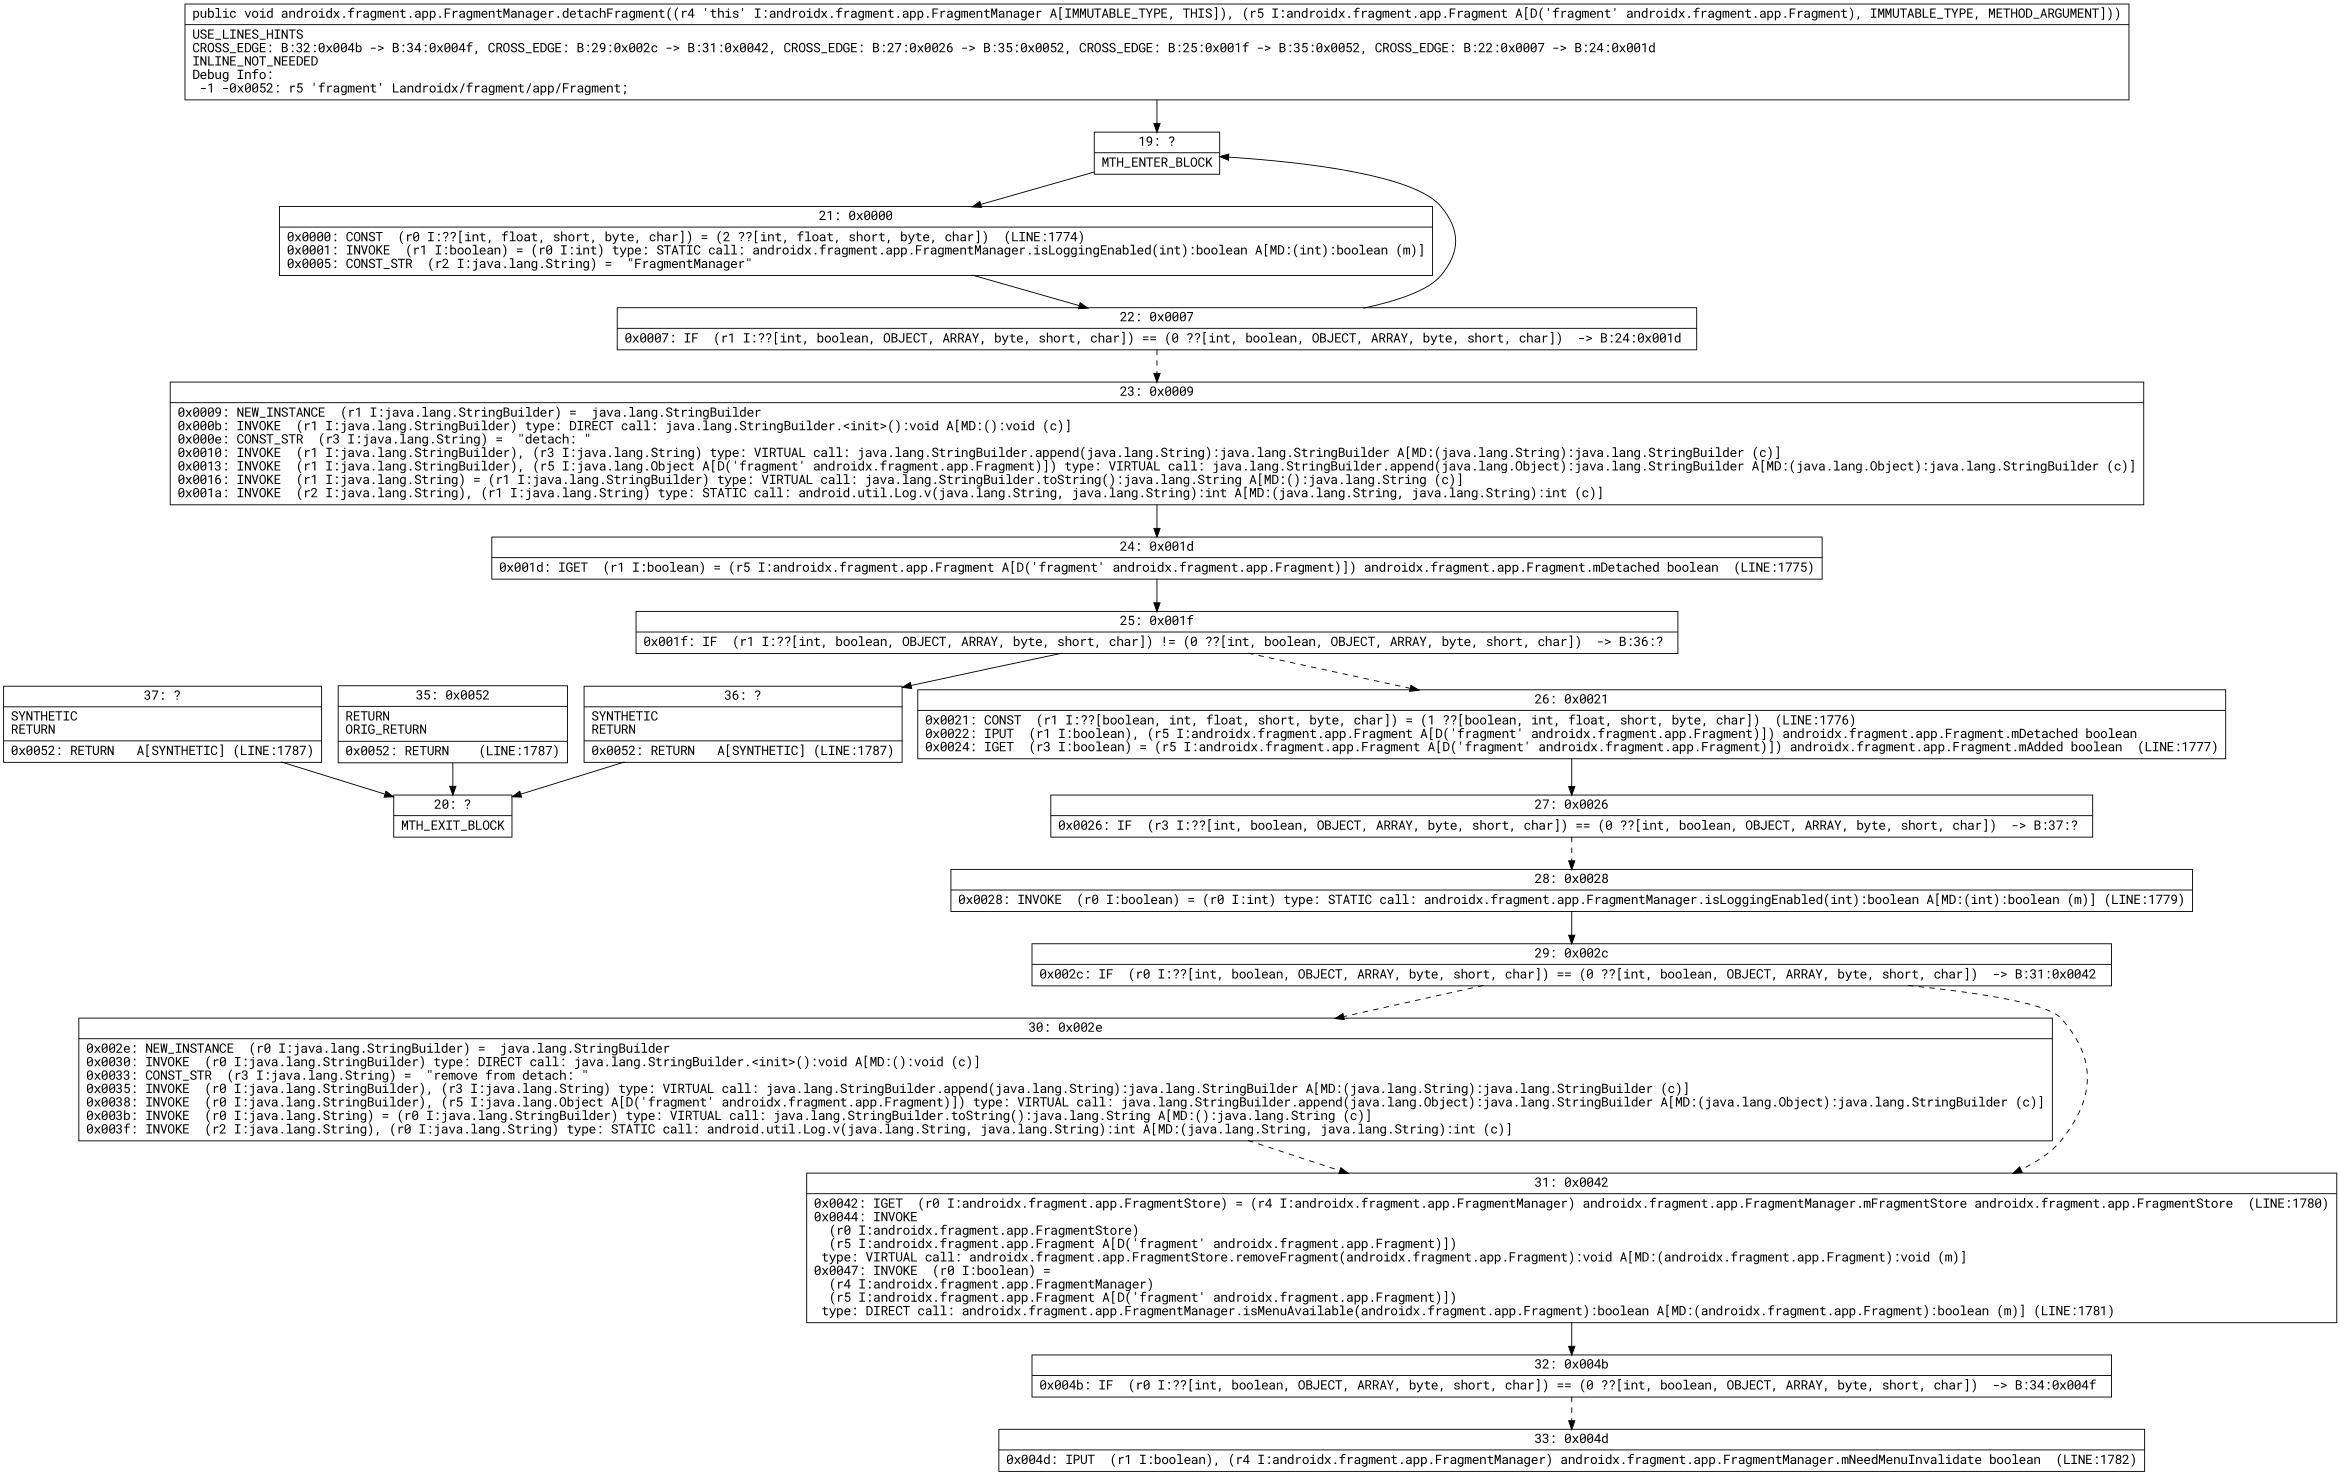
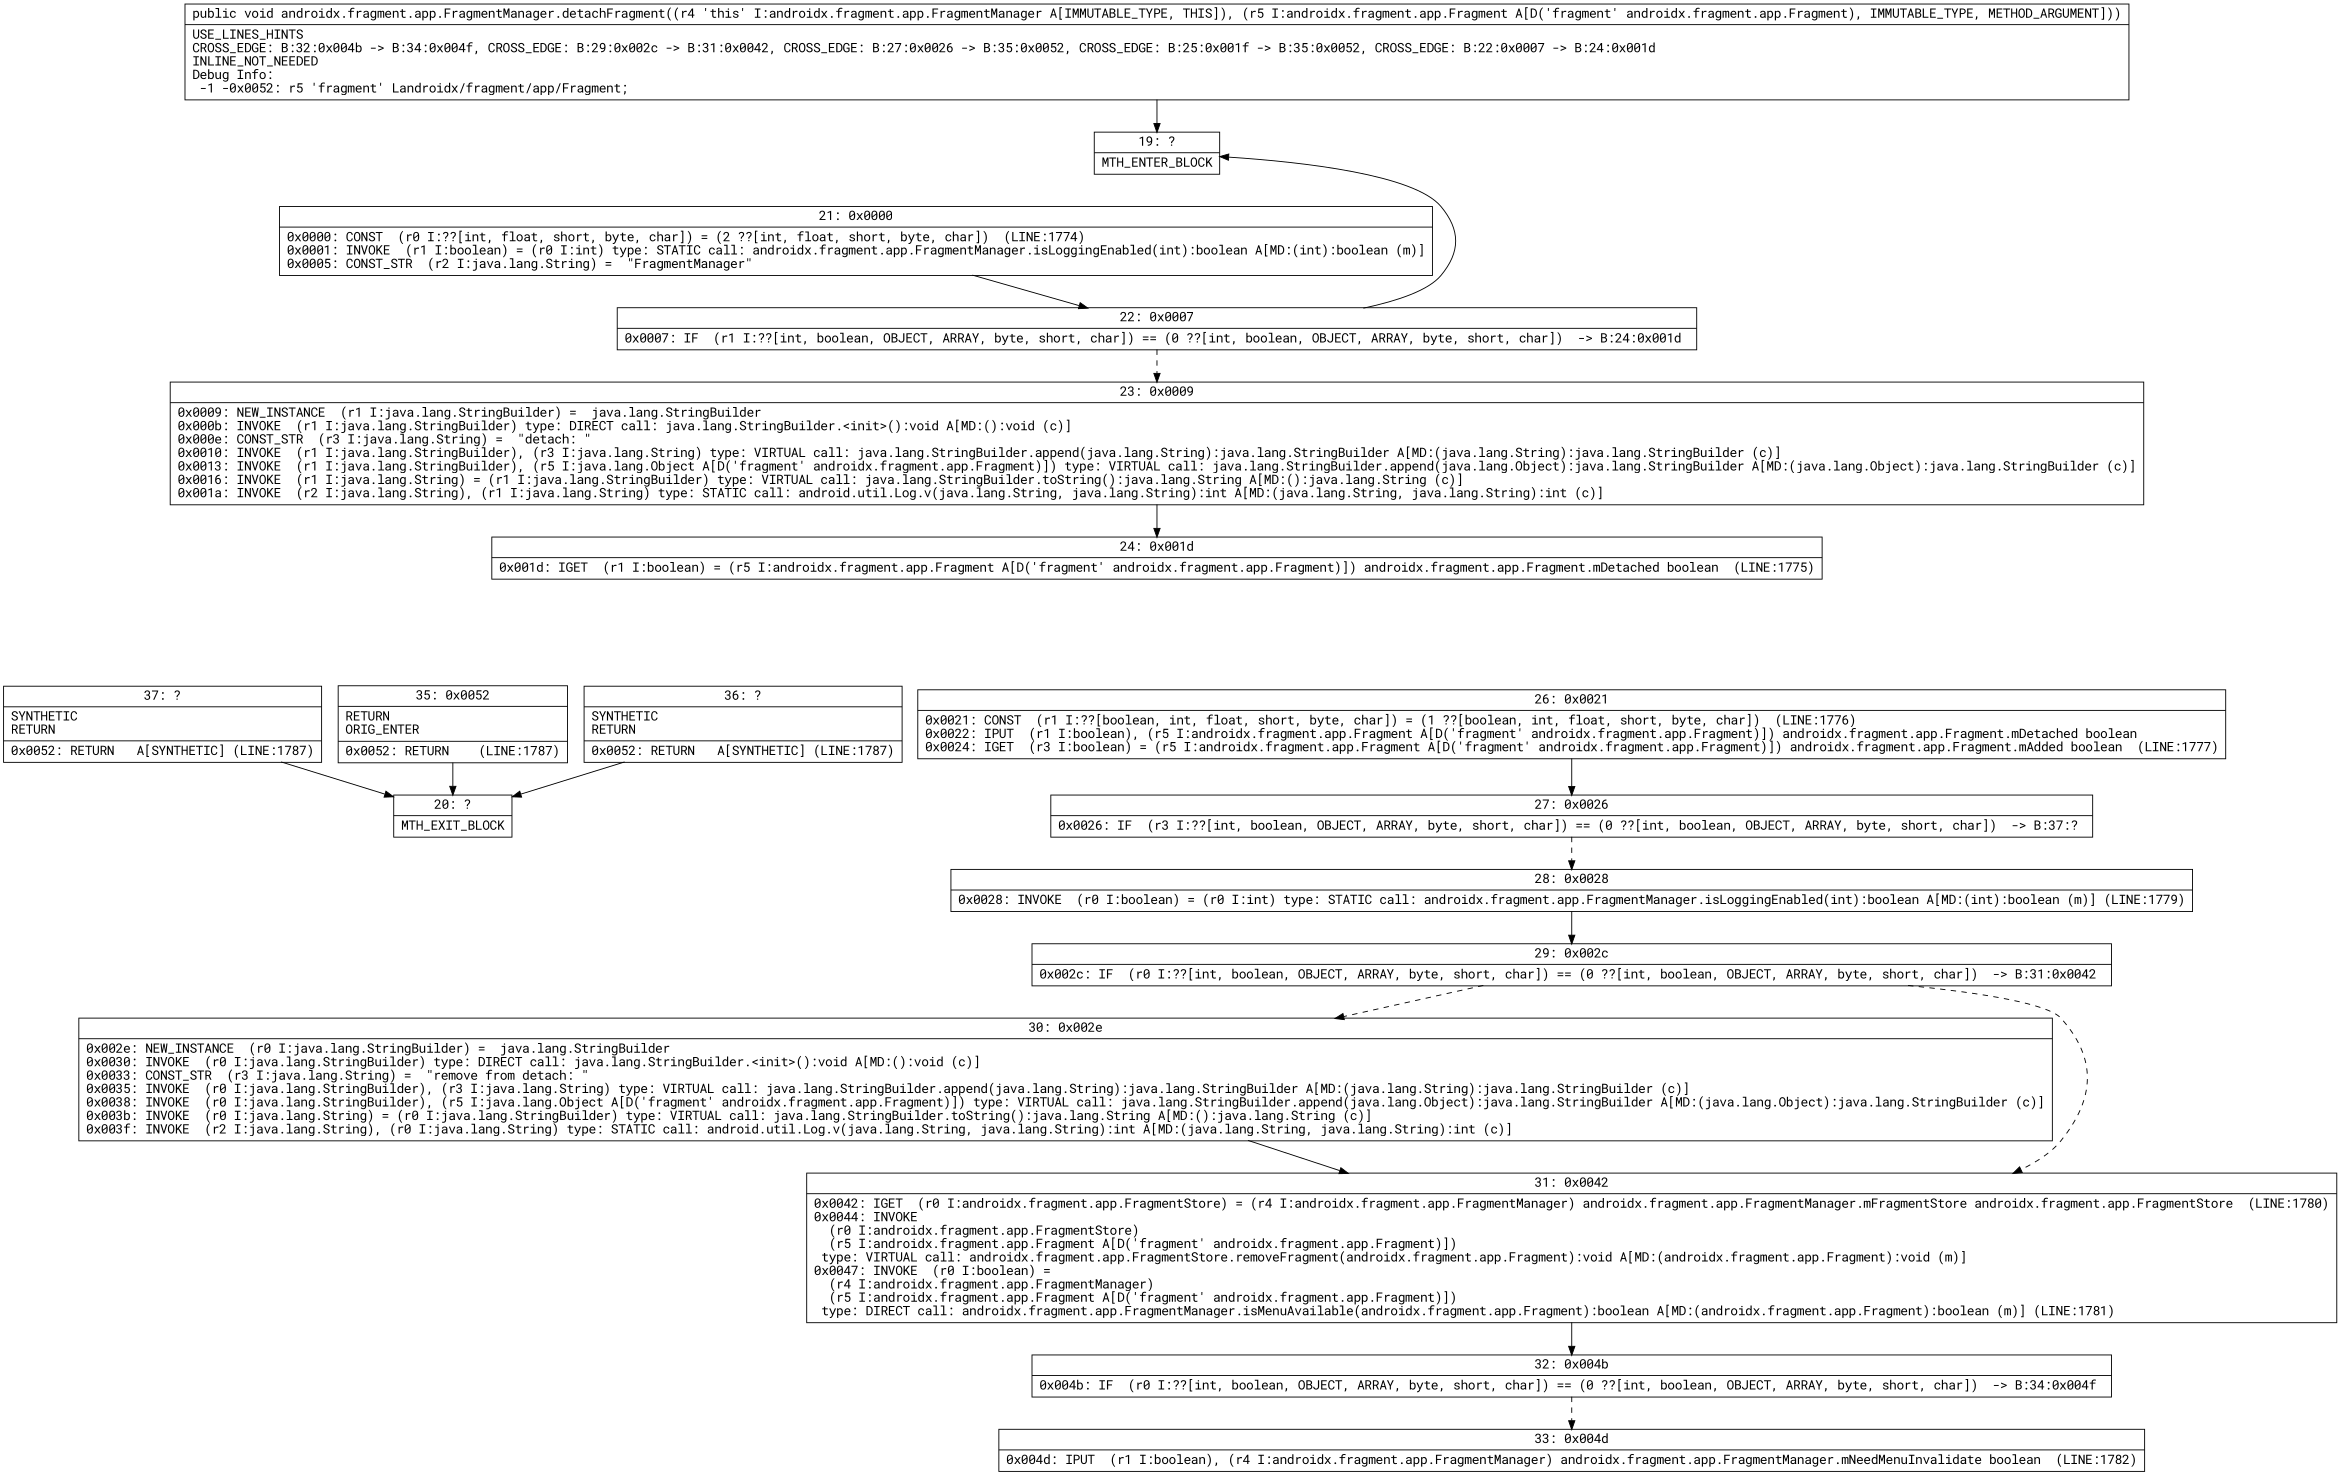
(1038, 188) -> none
(1157, 632) -> none
(386, 730) -> (383, 730)
(1294, 1156) -> (1294, 1156)
